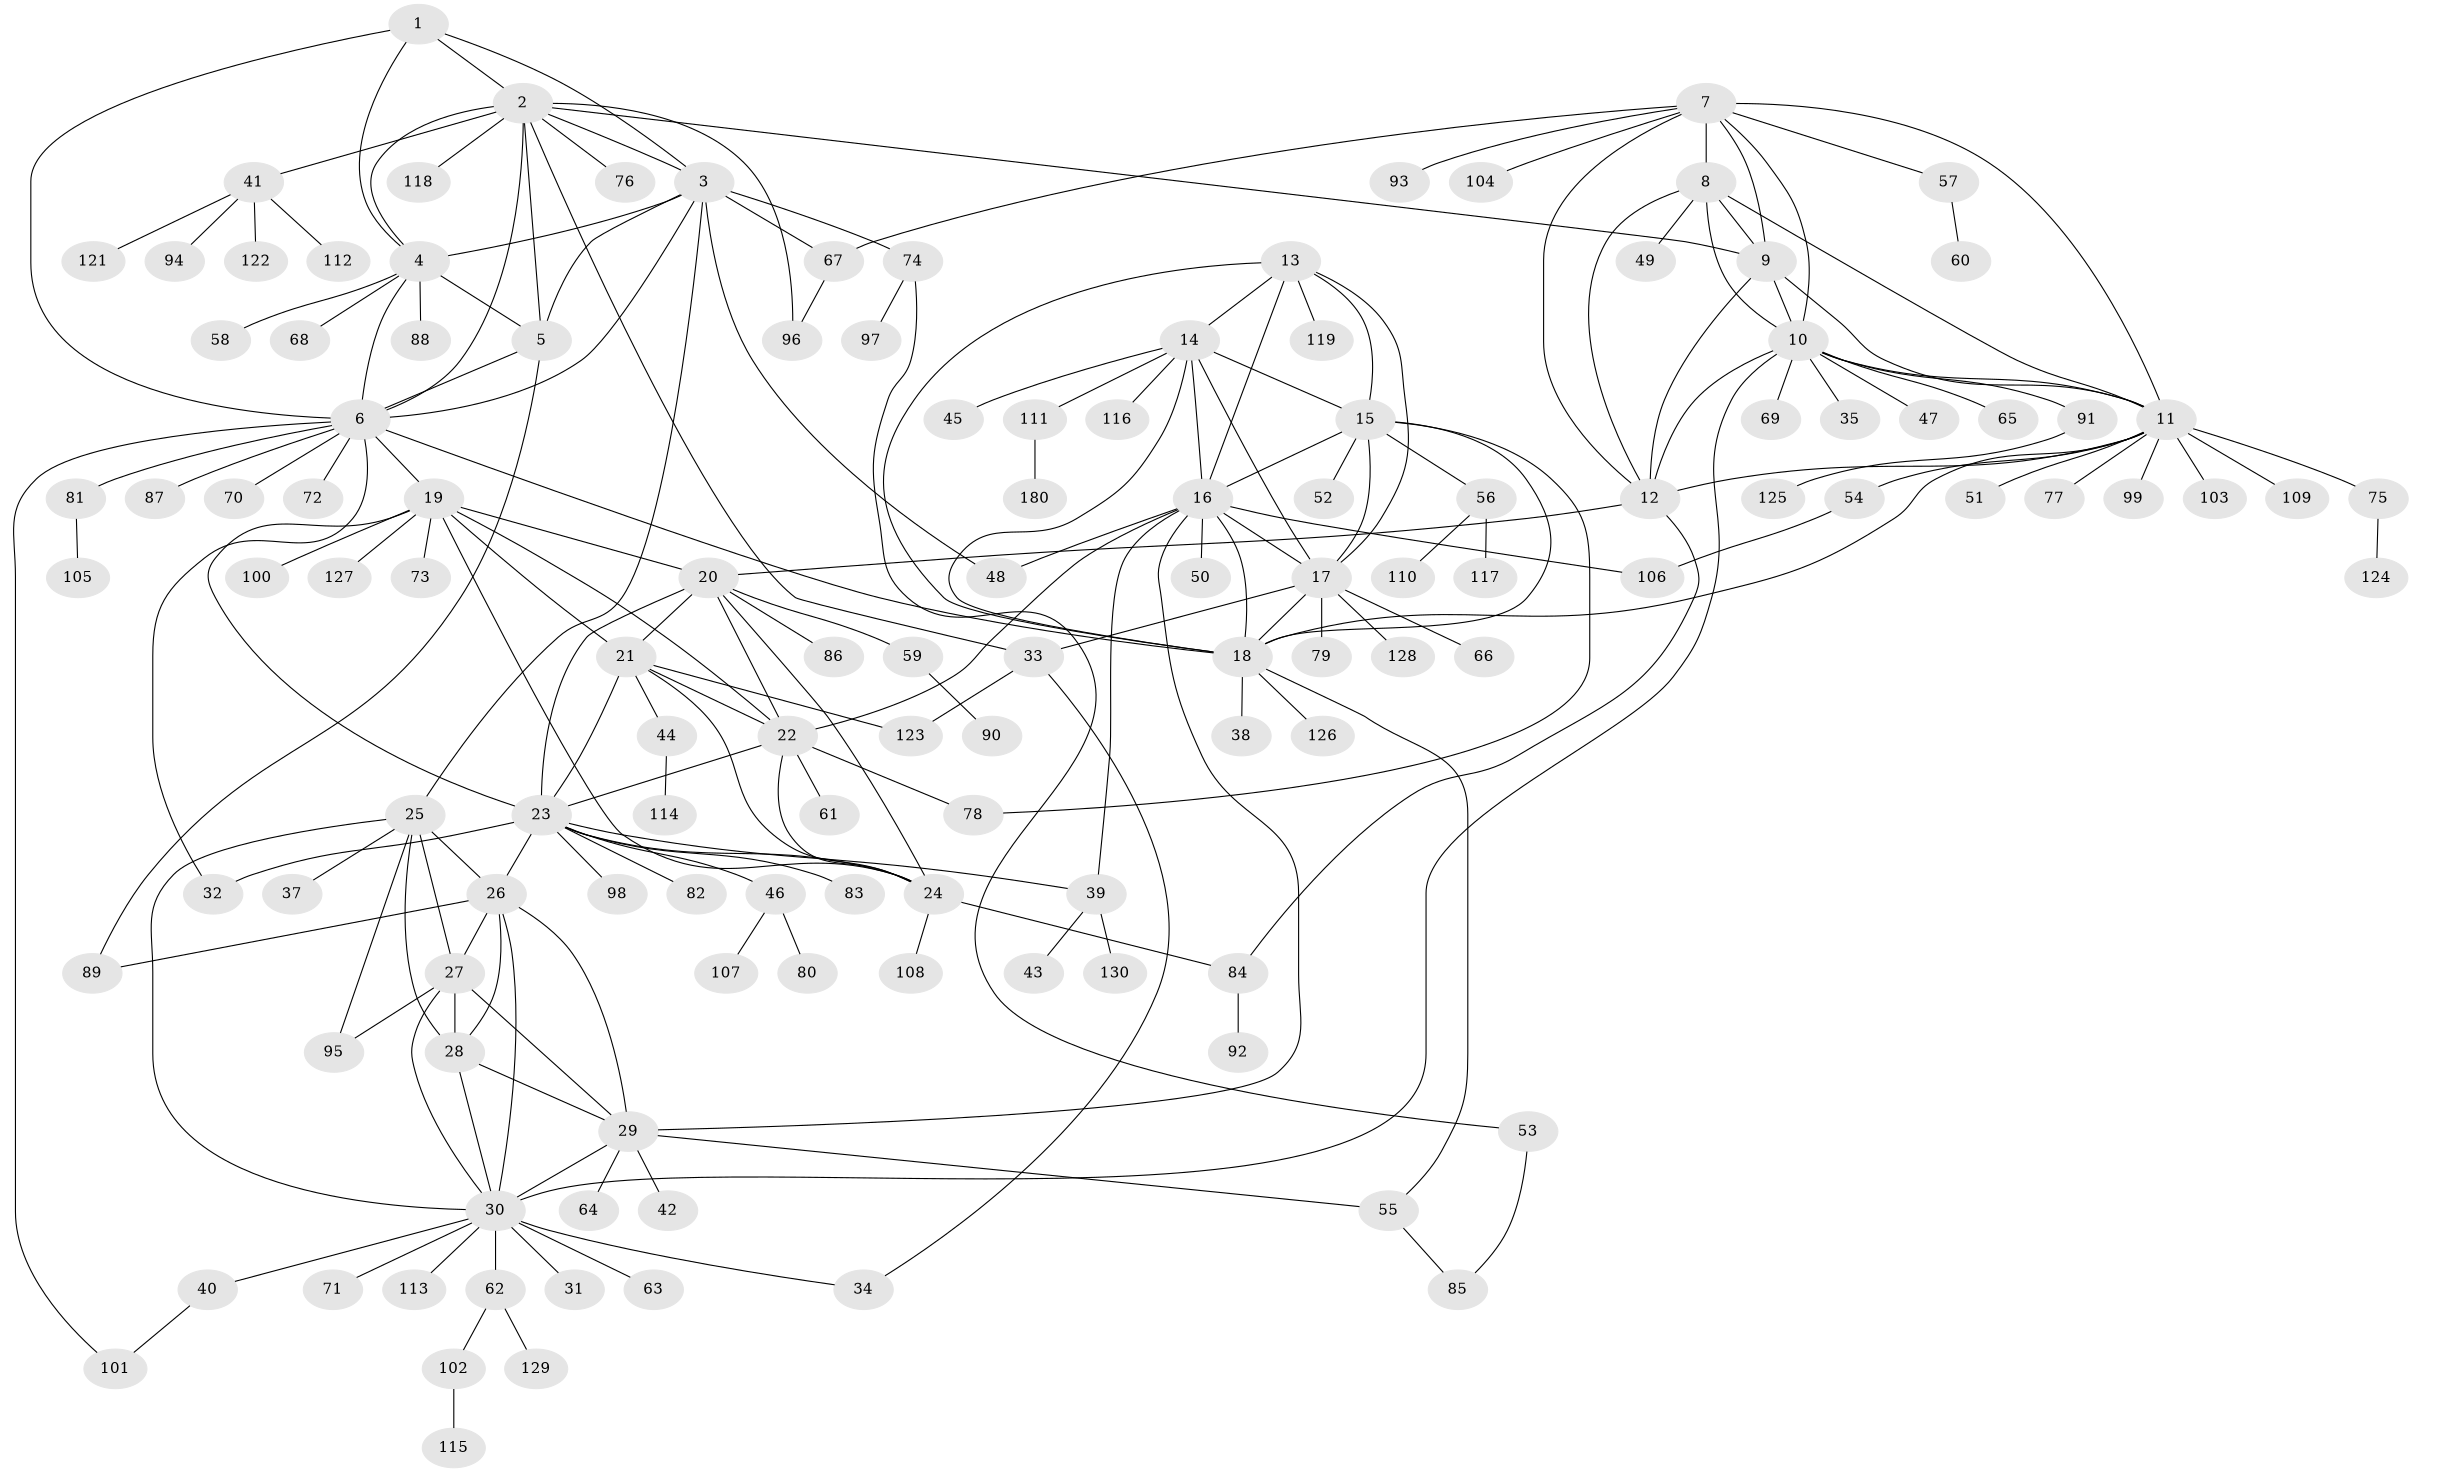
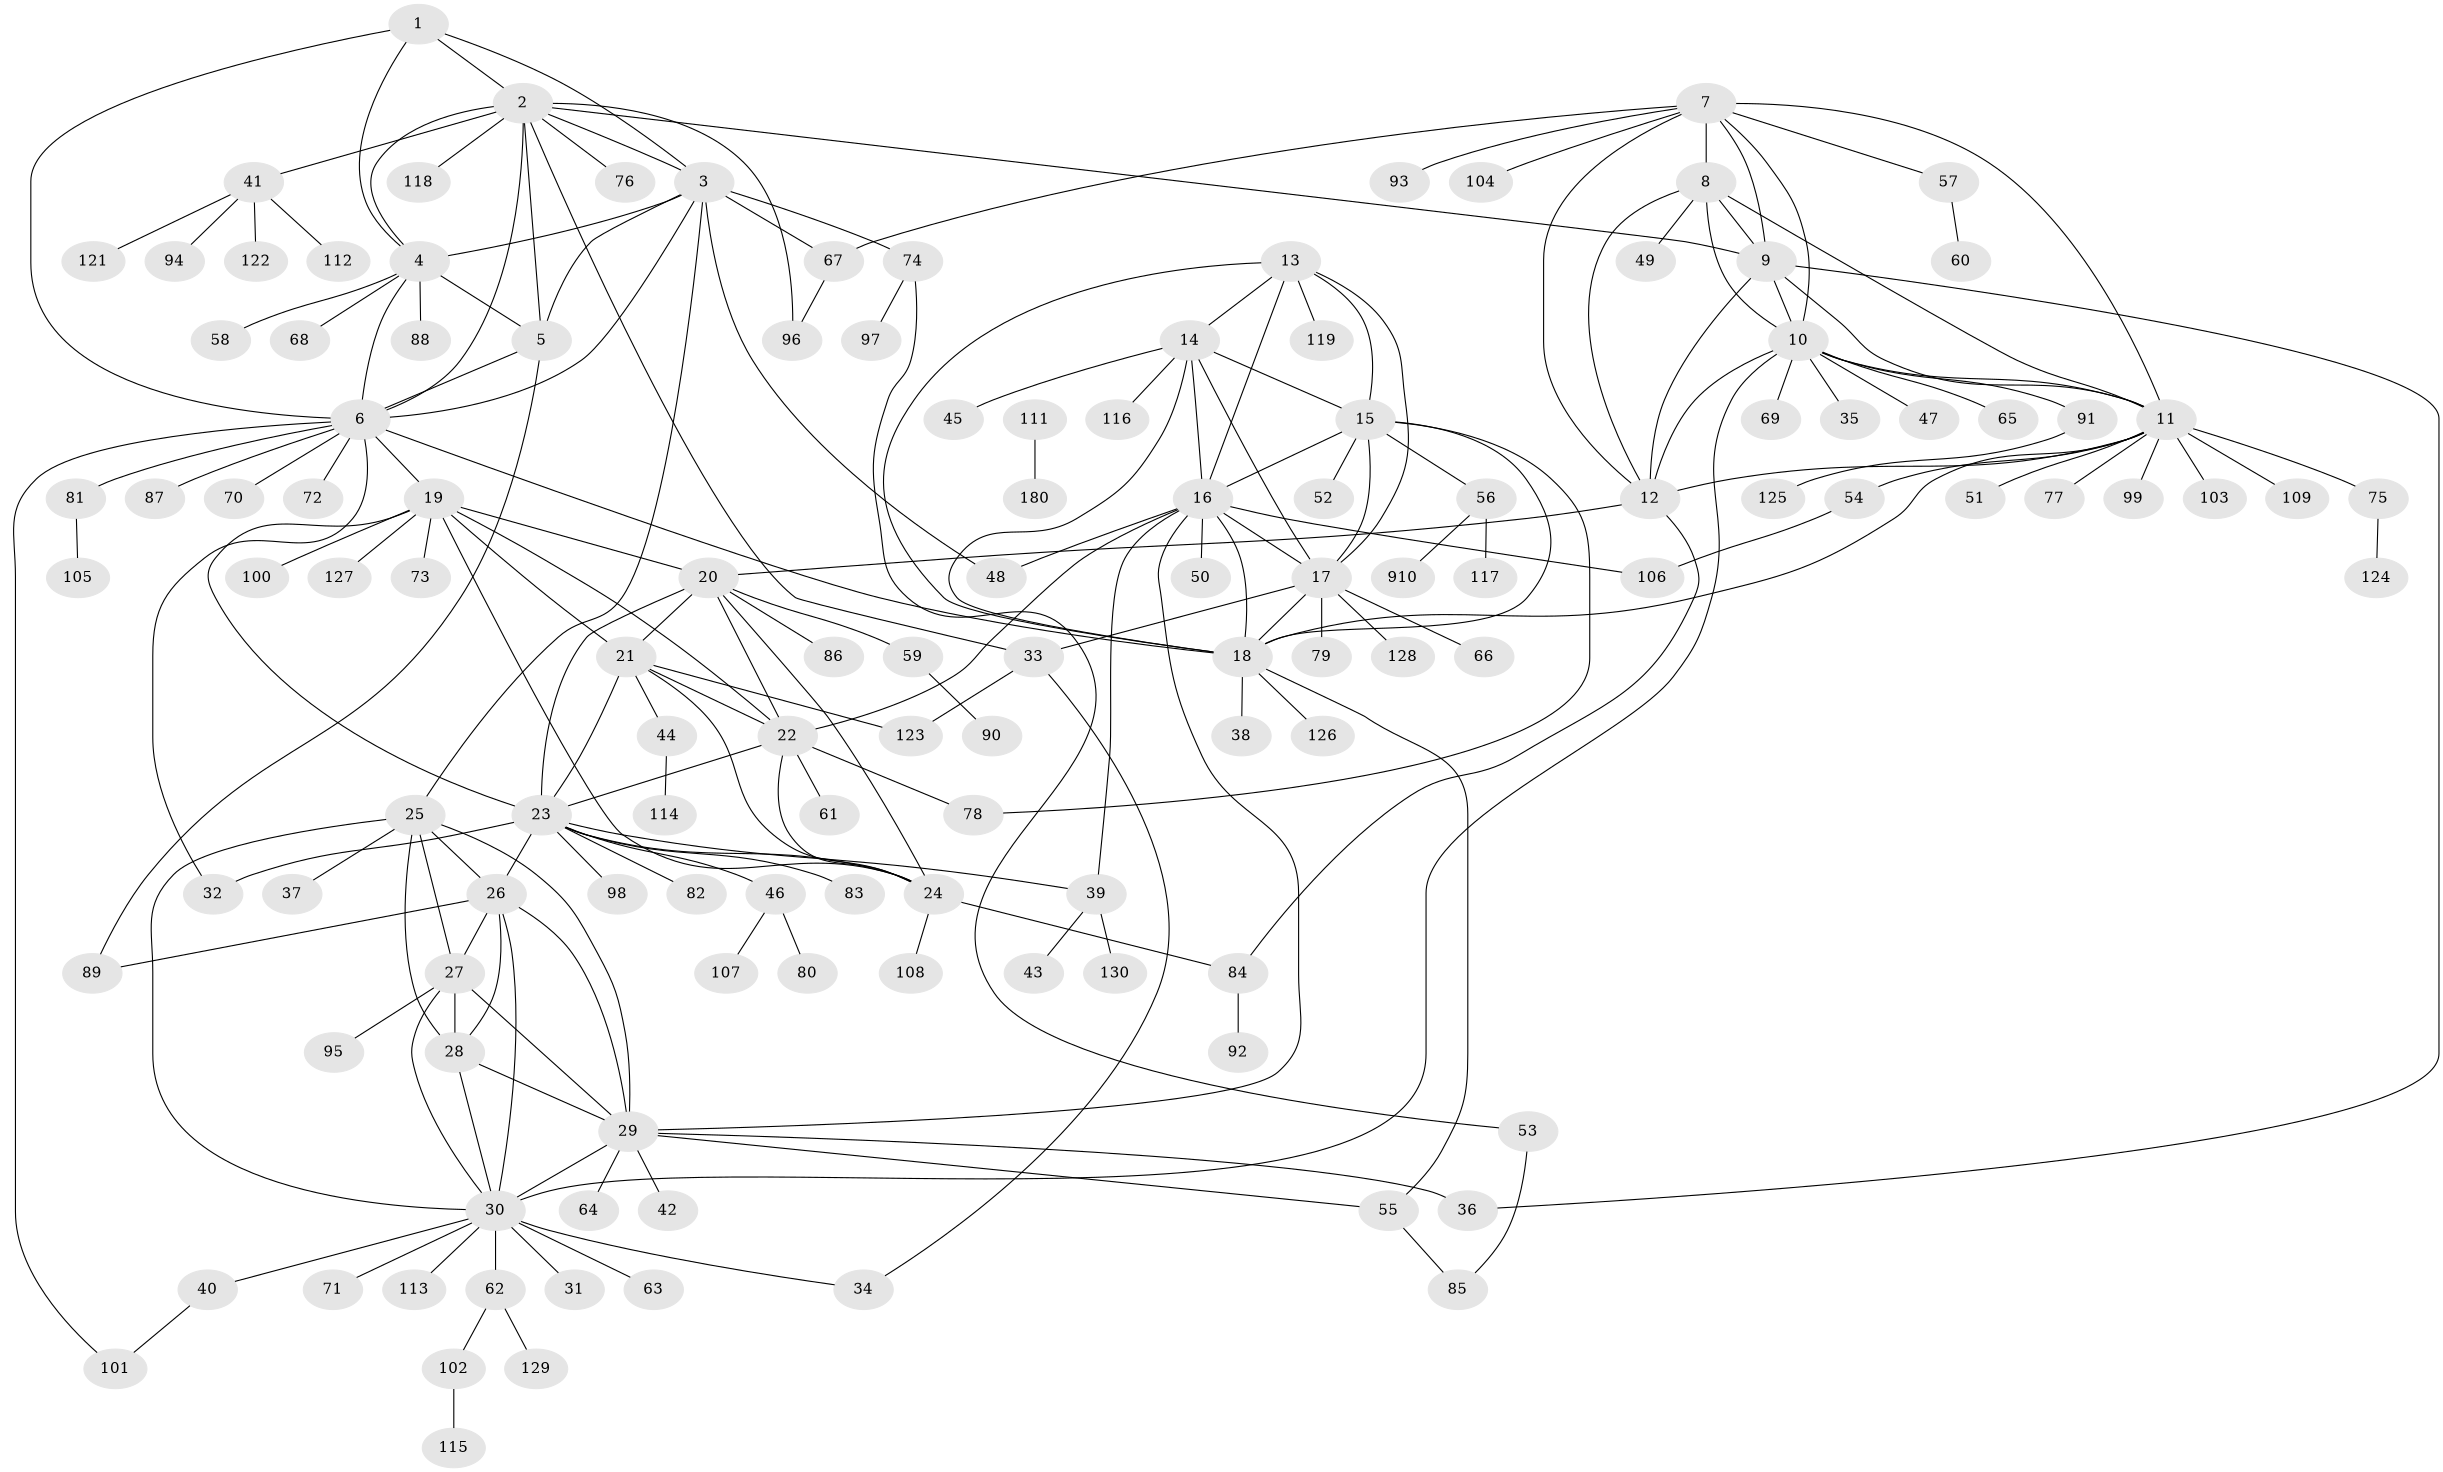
(1113, 380) -> none
(1403, 578) -> (1403, 578)
(375, 934) -> (587, 934)
none -> (1468, 1211)
